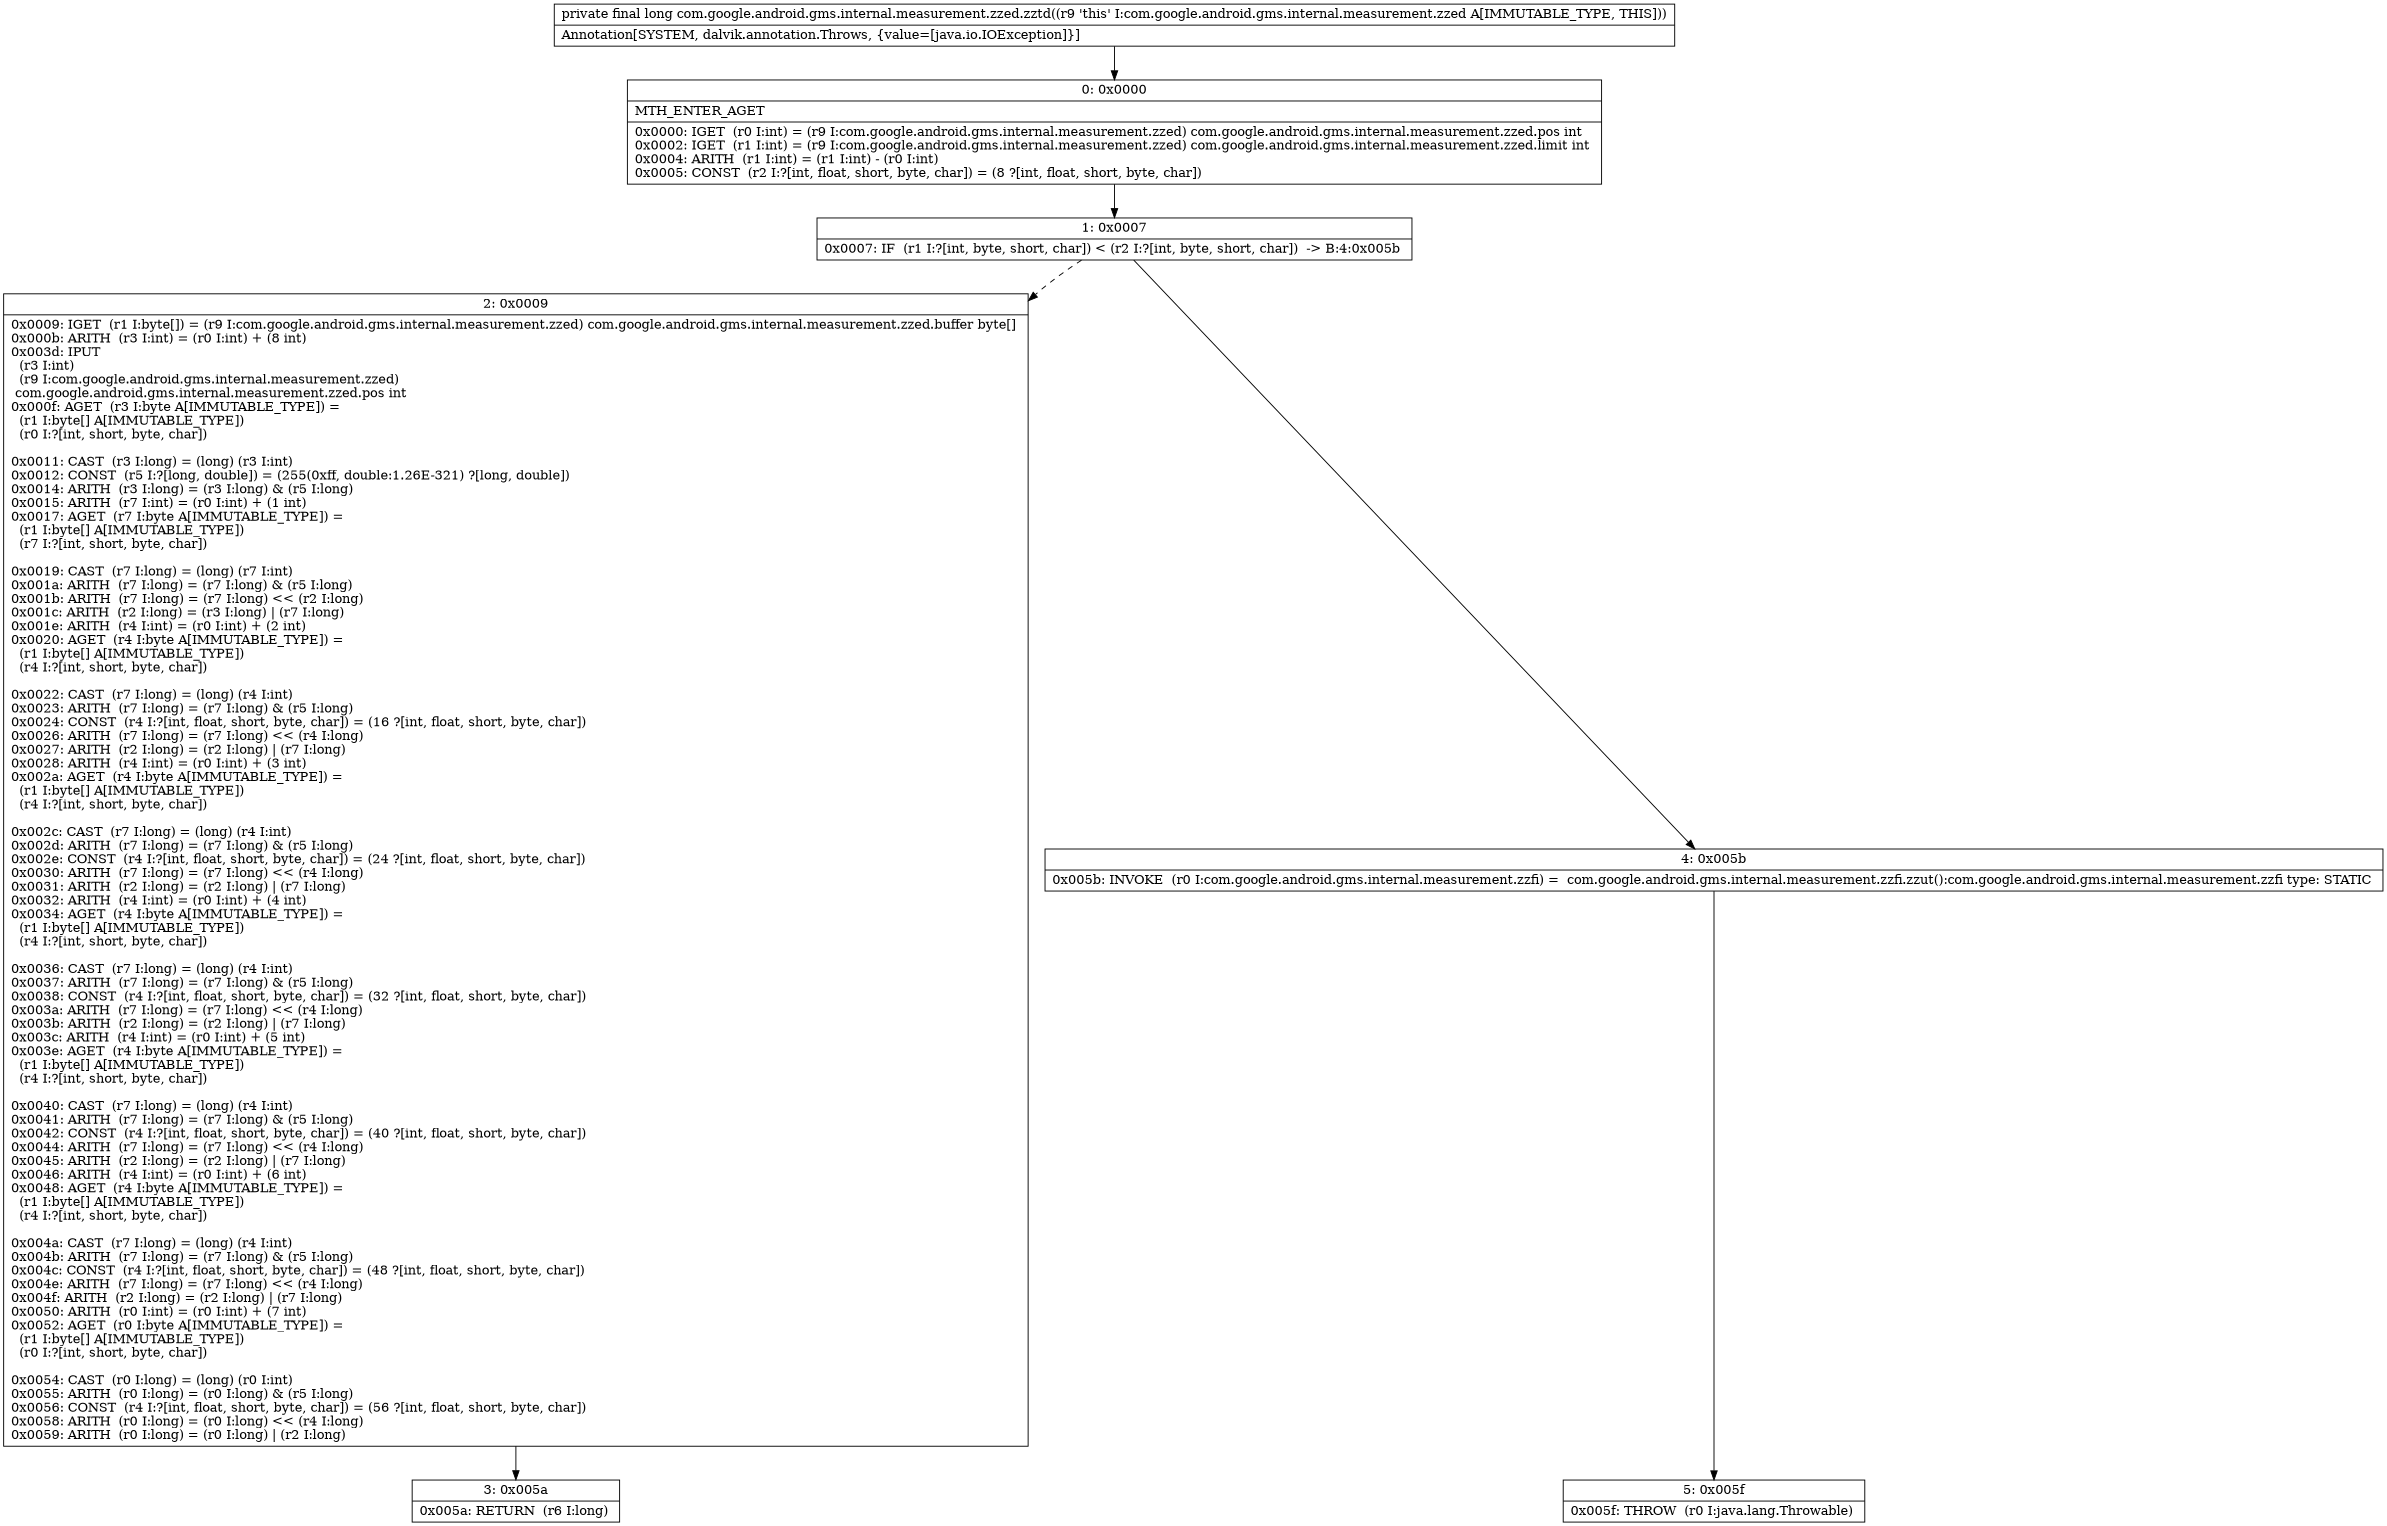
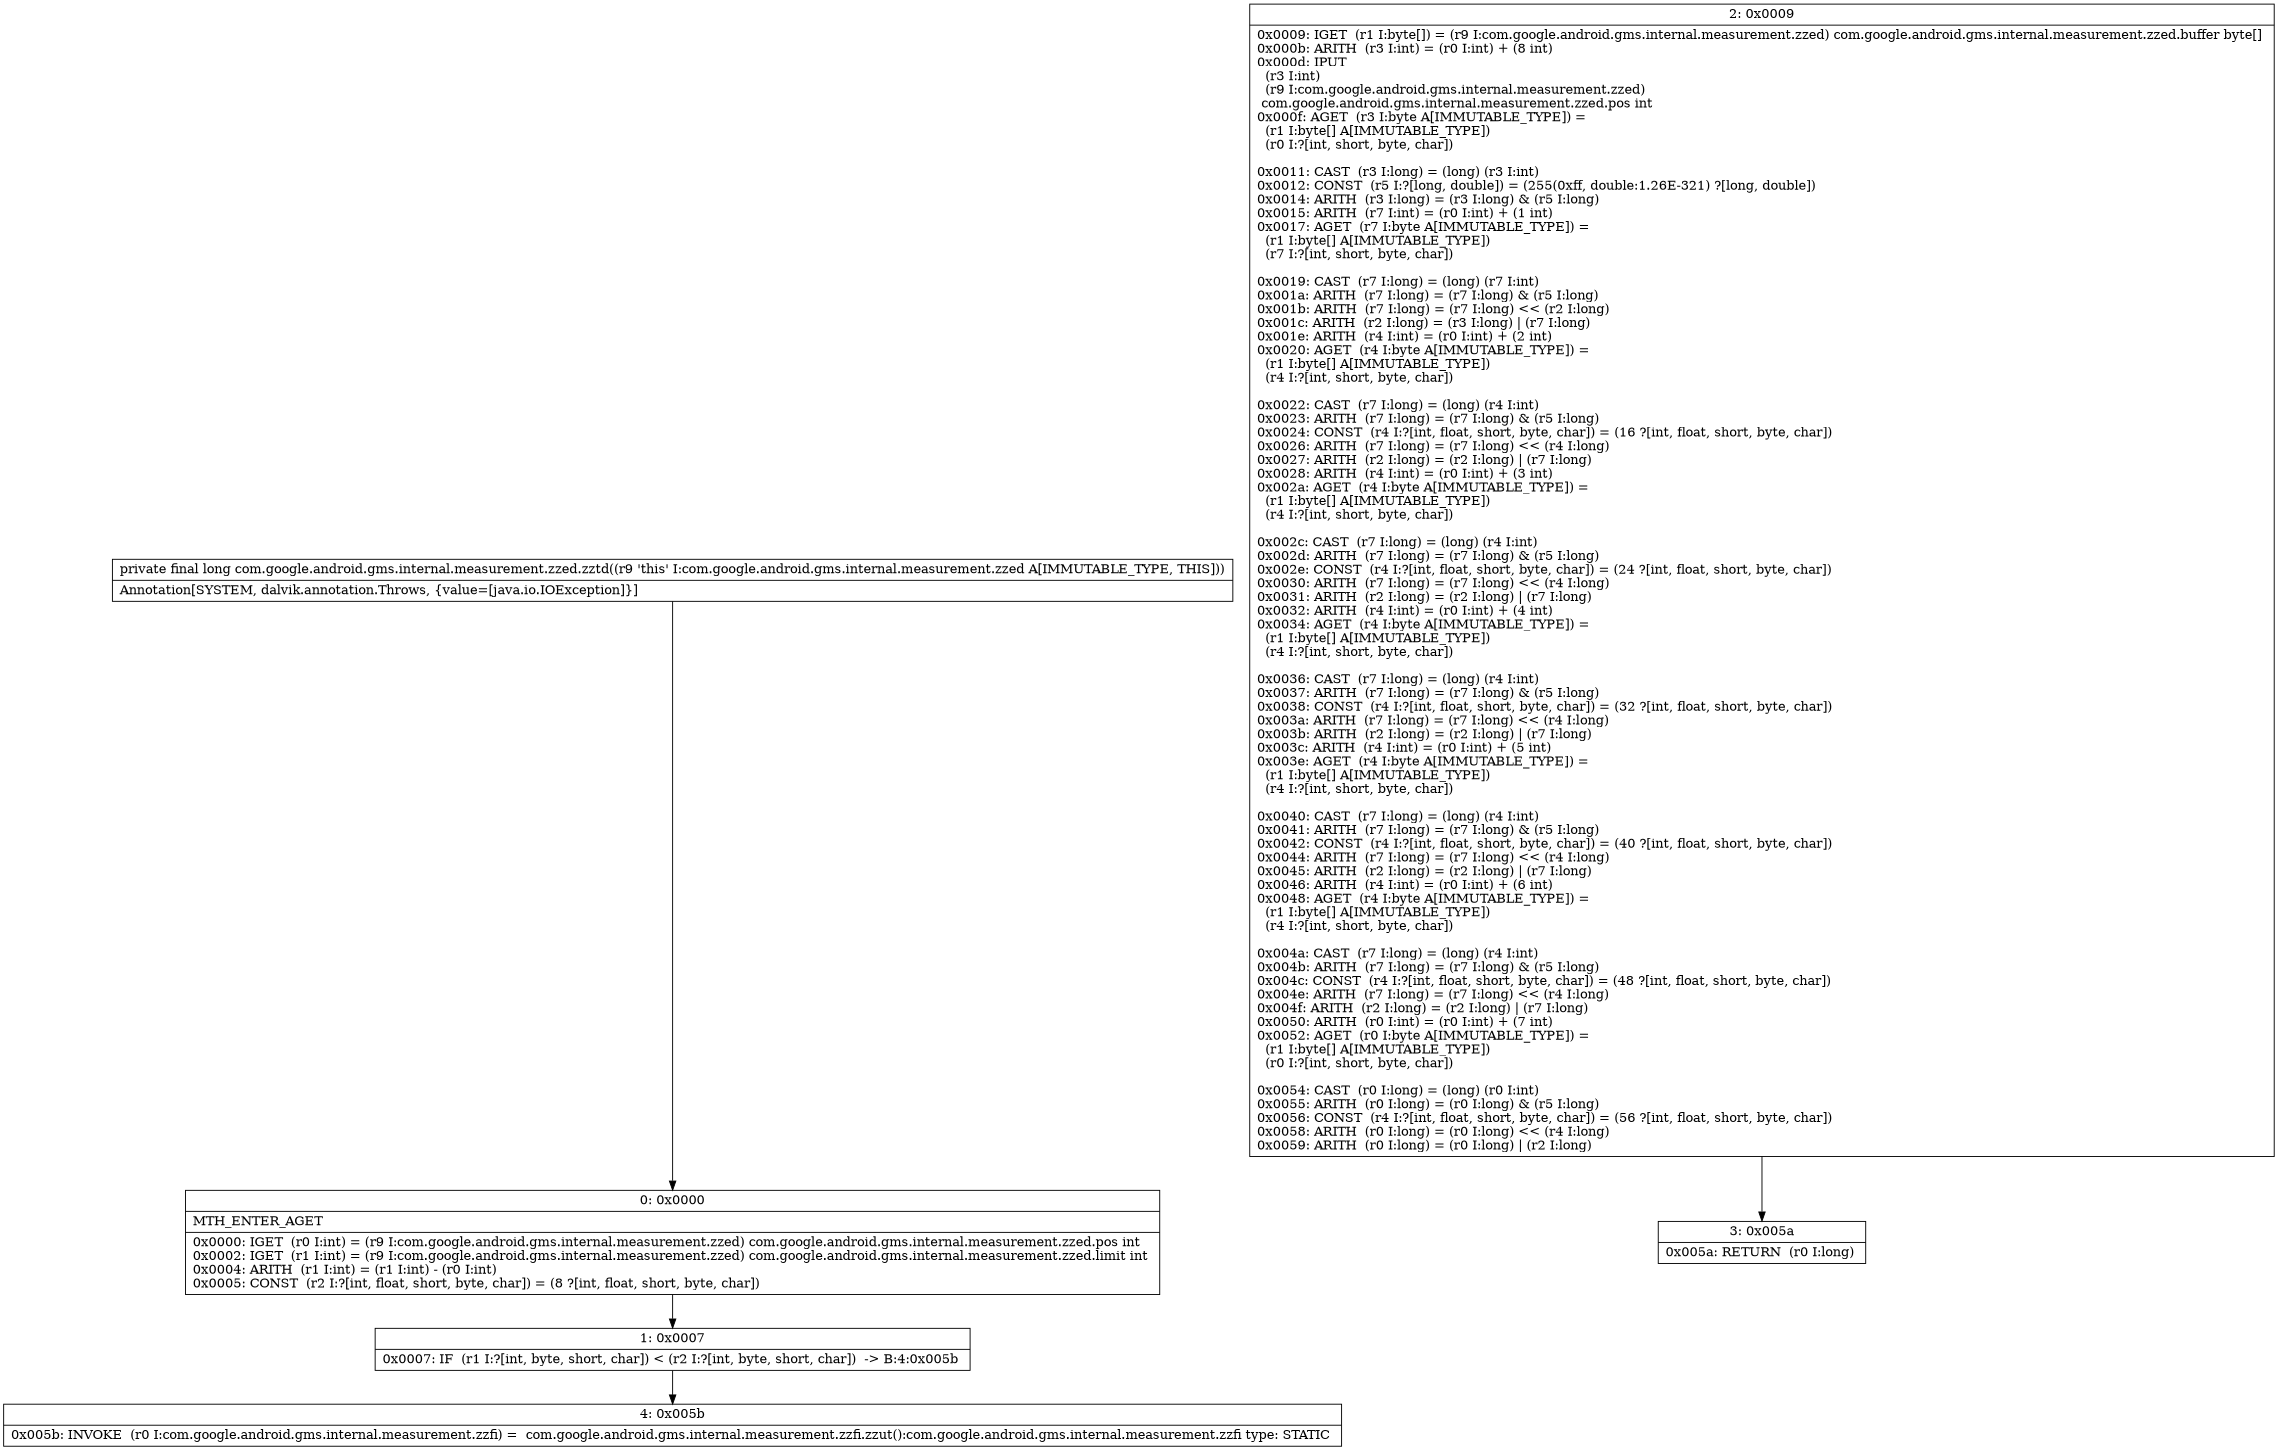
(1058, 277) -> none
(60, 352) -> (1306, 63)
(1714, 1501) -> none
(516, 1511) -> (1762, 1252)
